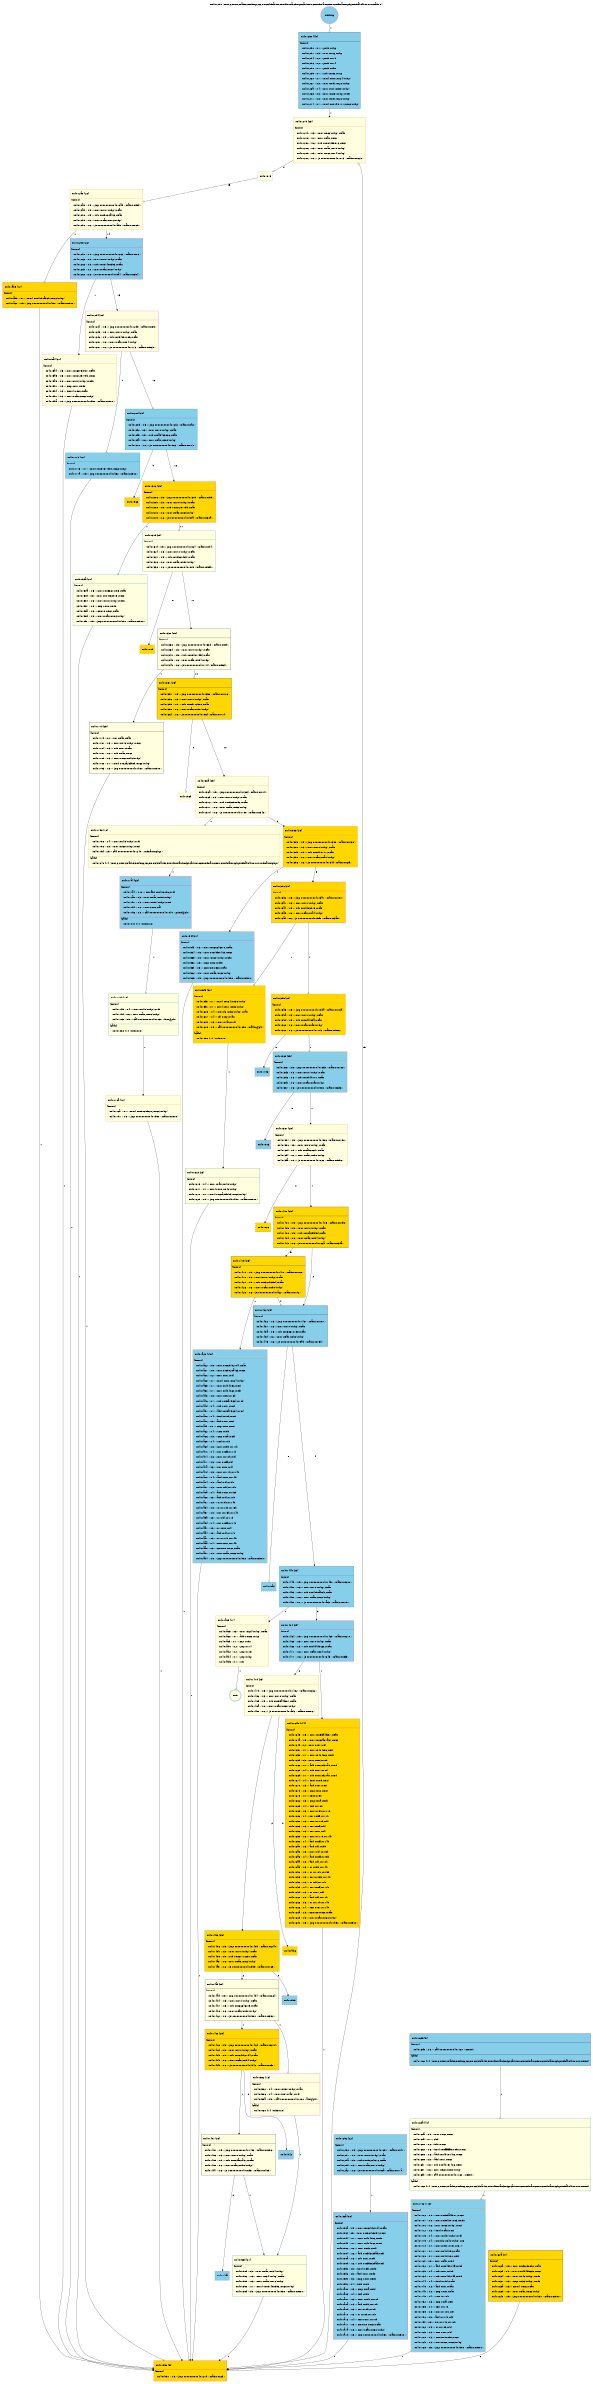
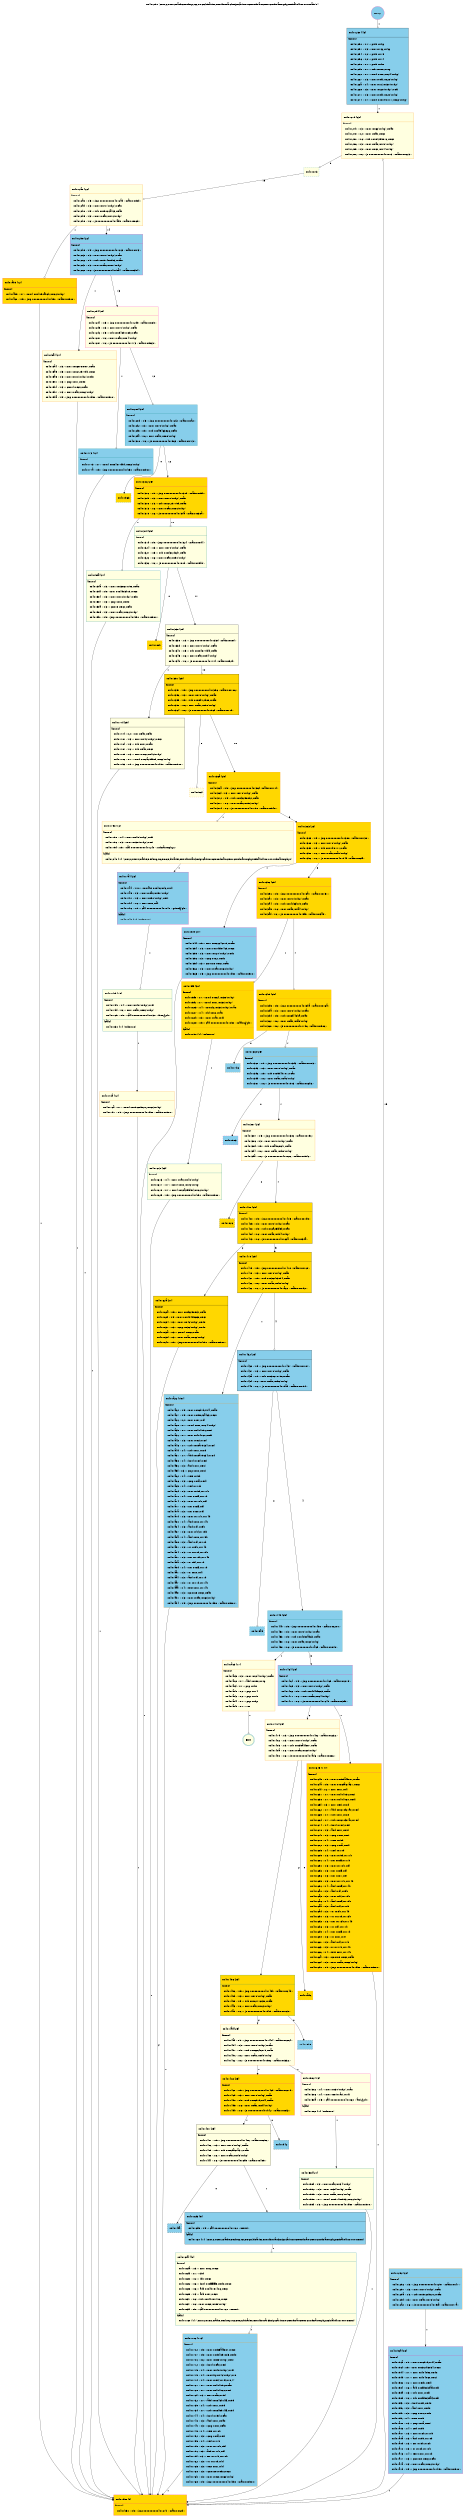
(329, 15) -> (378, 13)
(232, 797) -> (243, 793)
(311, 1276) -> (223, 1268)
(242, 2000) -> (258, 2045)
(254, 2214) -> (255, 2188)
